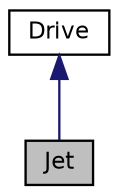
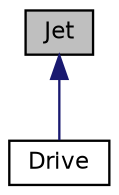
(59, 110) -> (59, 110)
